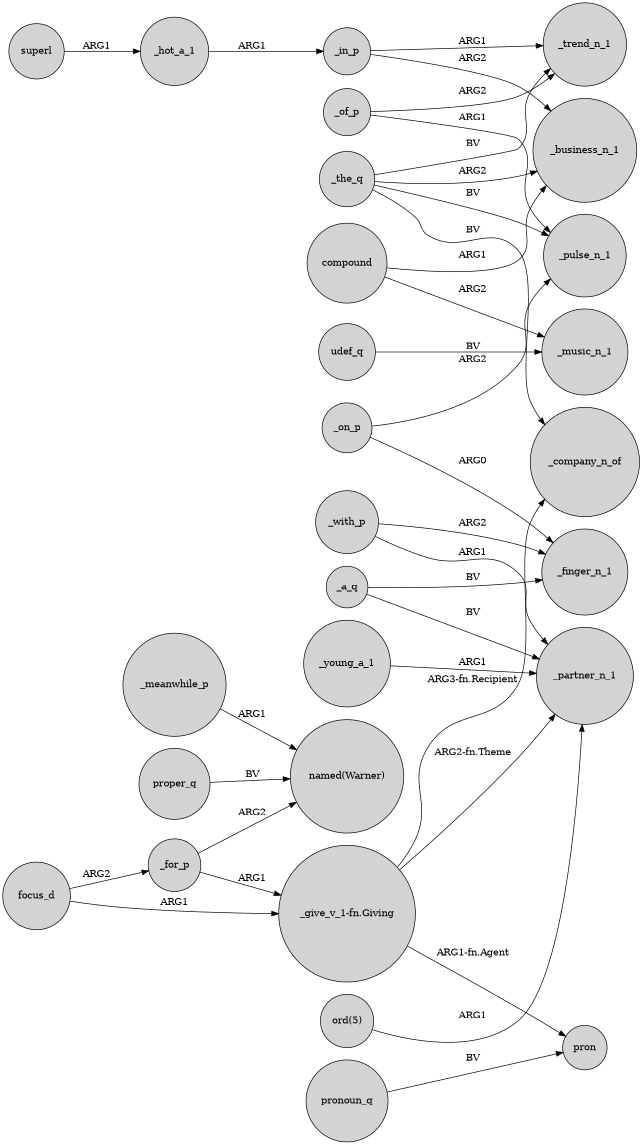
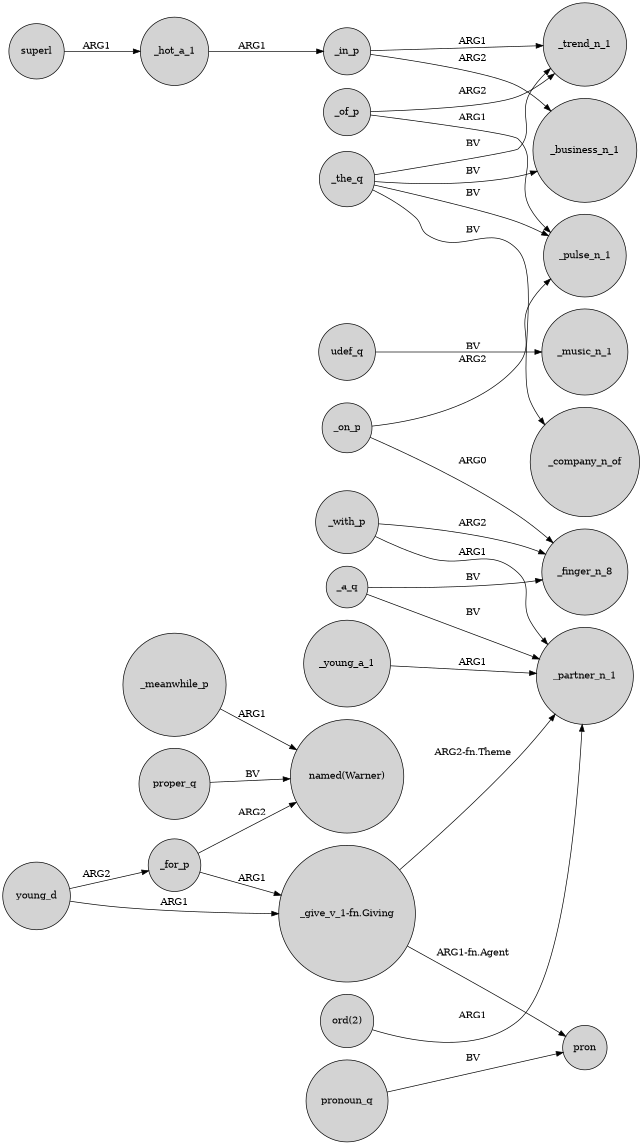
(473, 171) -> (473, 171)
(347, 263) -> none
(585, 572) -> (585, 572)
(499, 705) -> none
(37, 896) -> (37, 896)
(347, 1021) -> (347, 1021)
